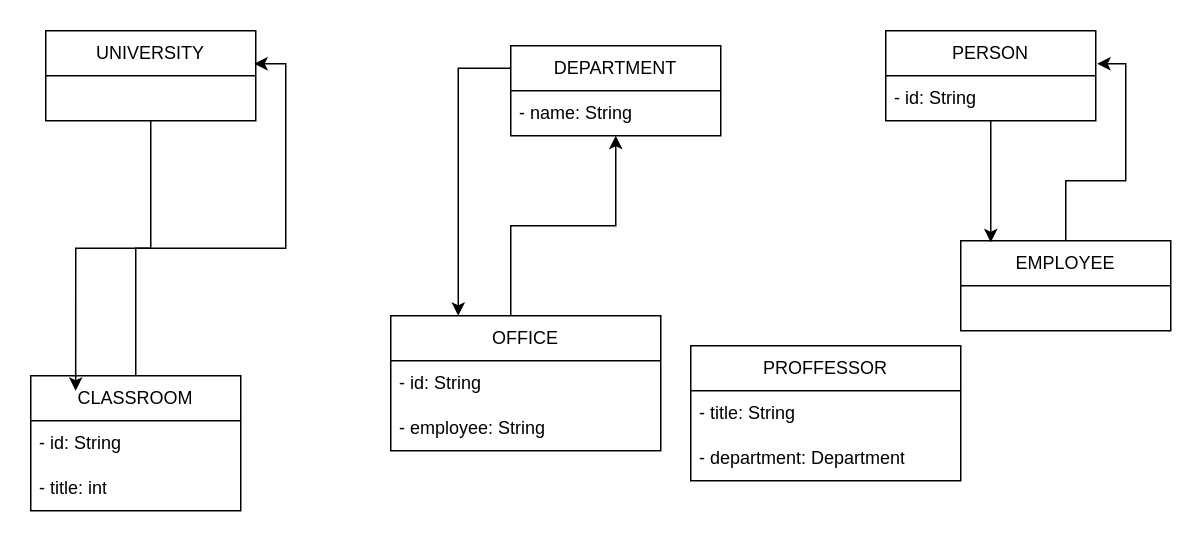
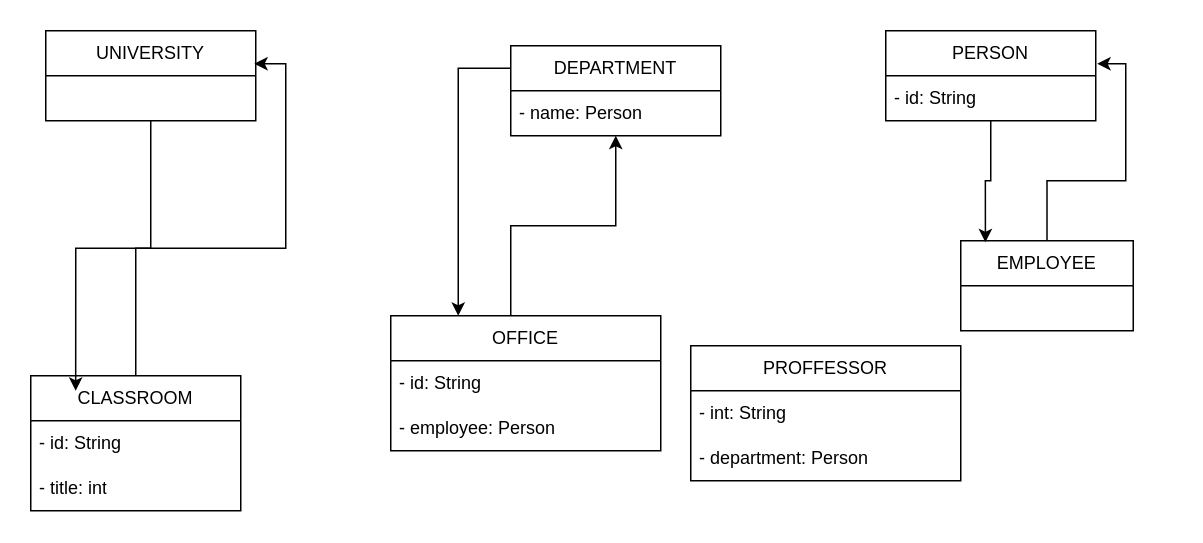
(581, 113) -> (583, 113)
(1066, 286) -> (1047, 286)
(761, 413) -> (754, 413)
(479, 428) -> (481, 428)
(814, 458) -> (794, 458)
